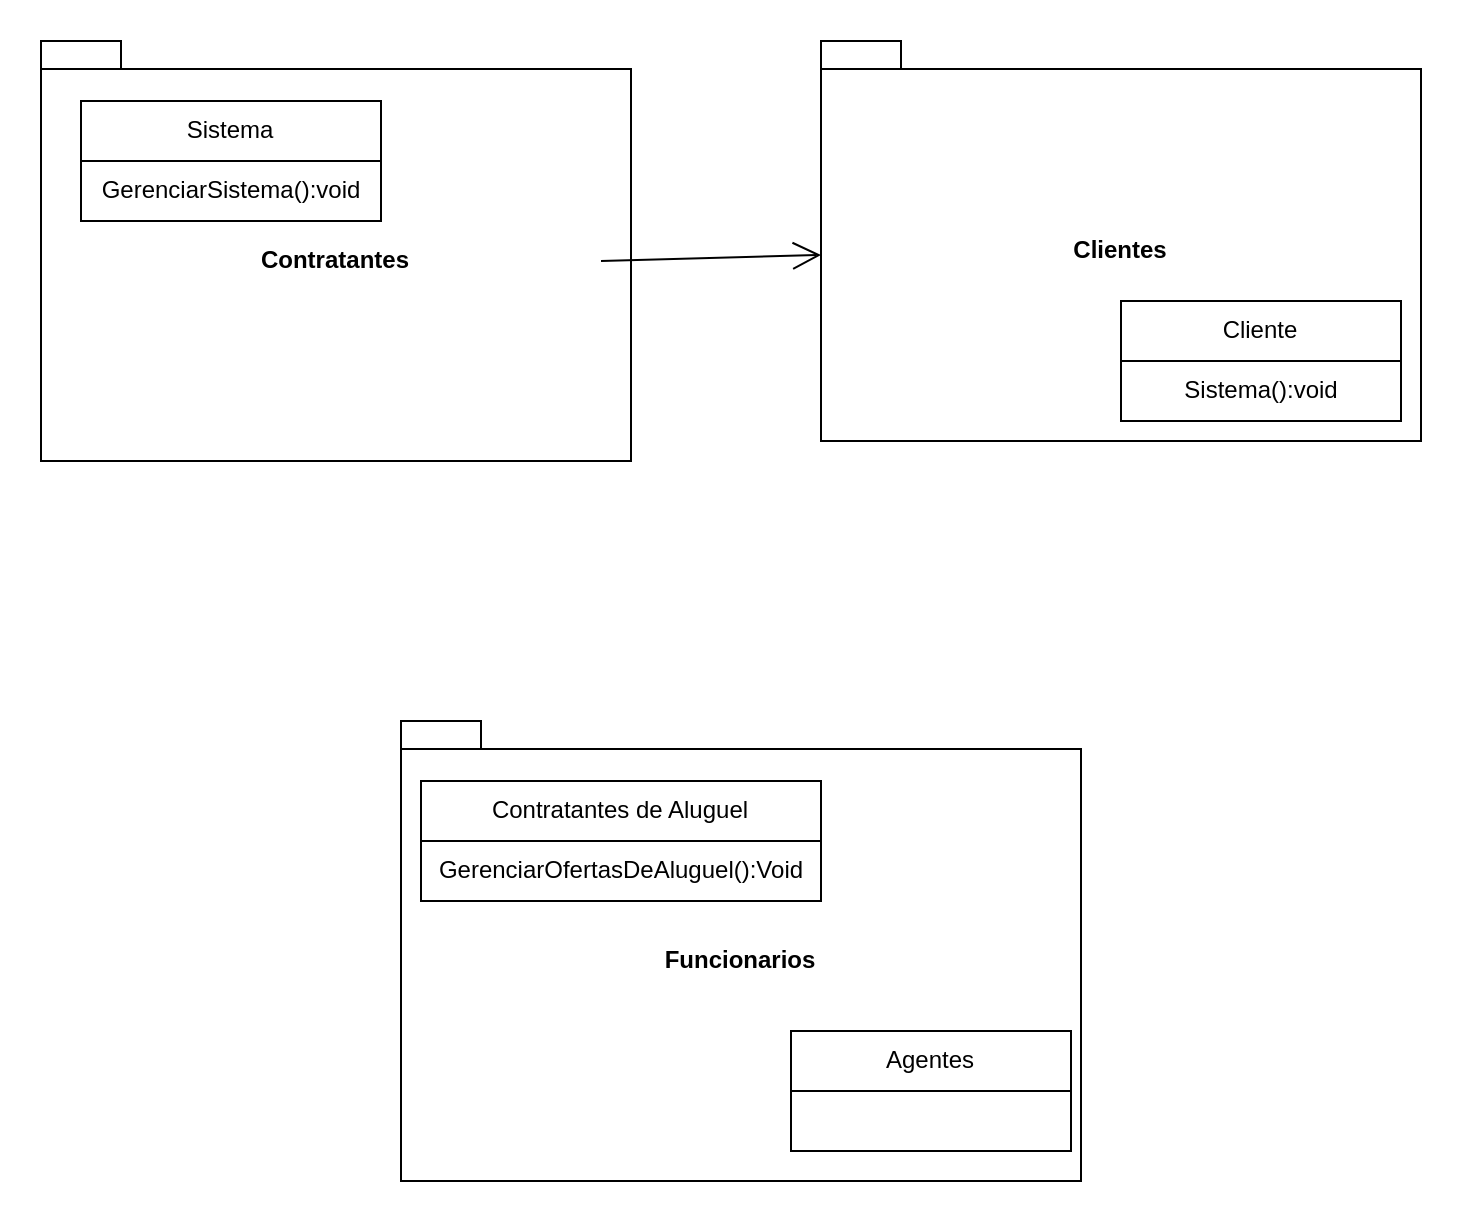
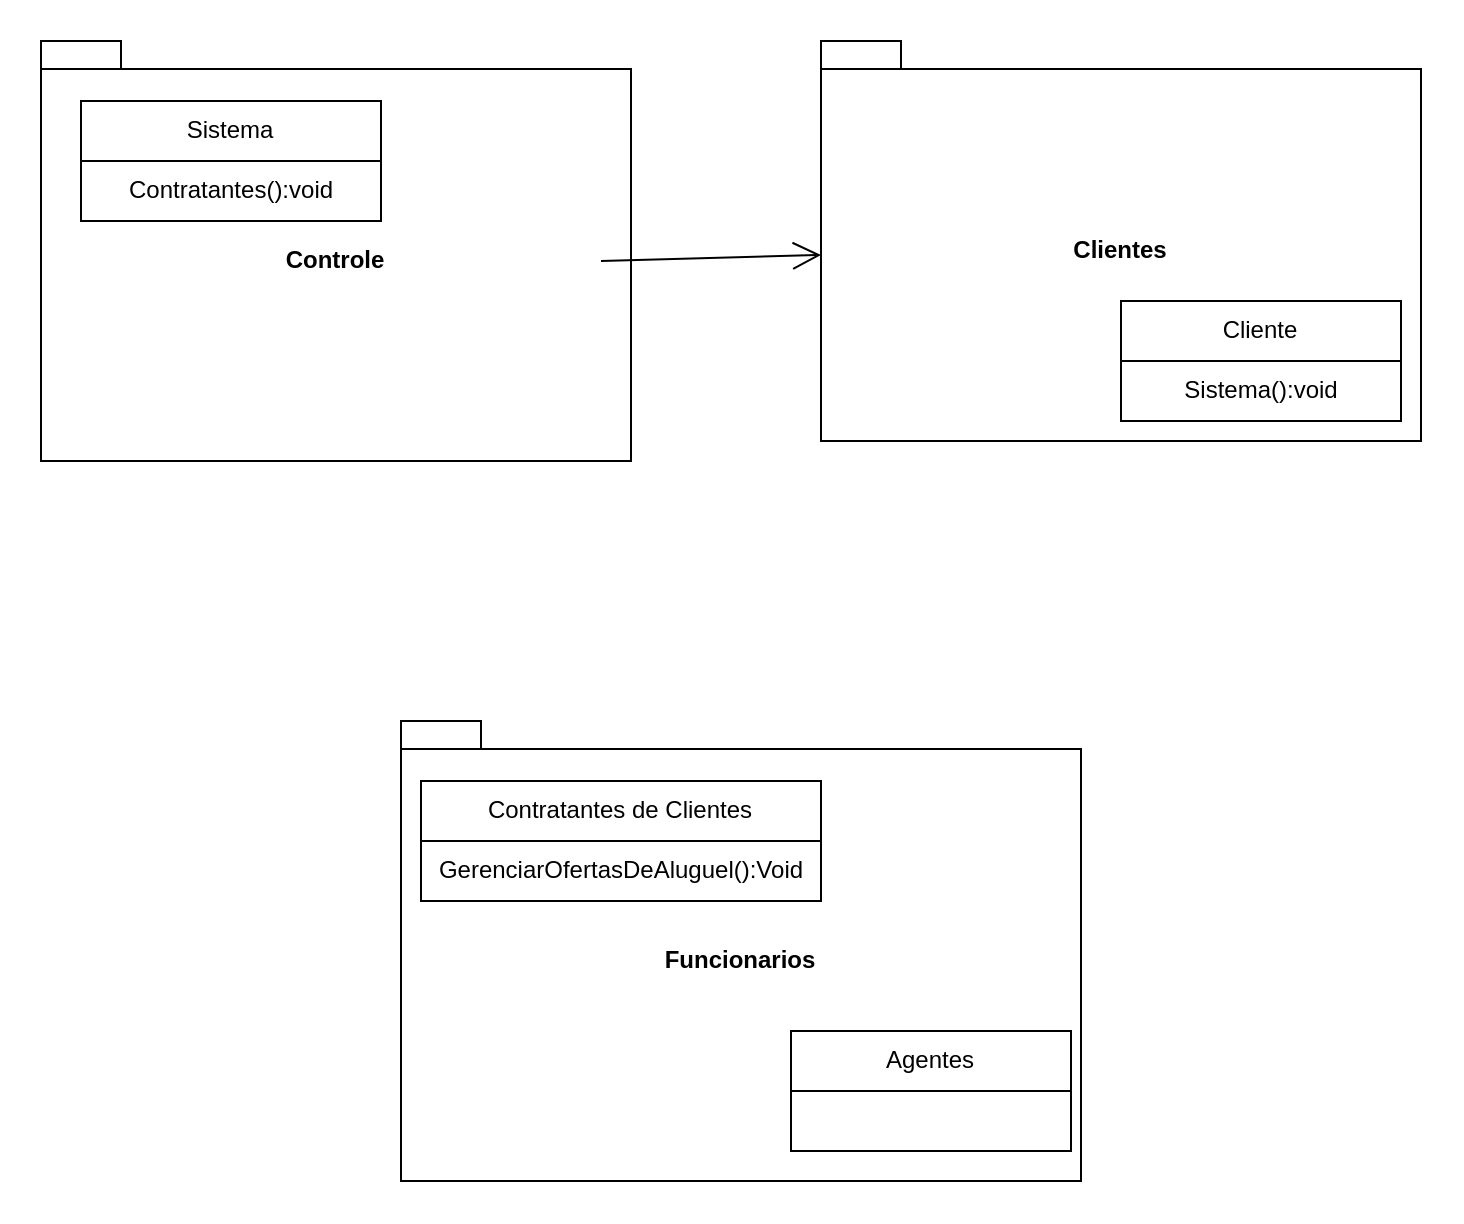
(232, 191) -> (232, 191)
(336, 261) -> (336, 261)
(621, 811) -> (621, 811)
